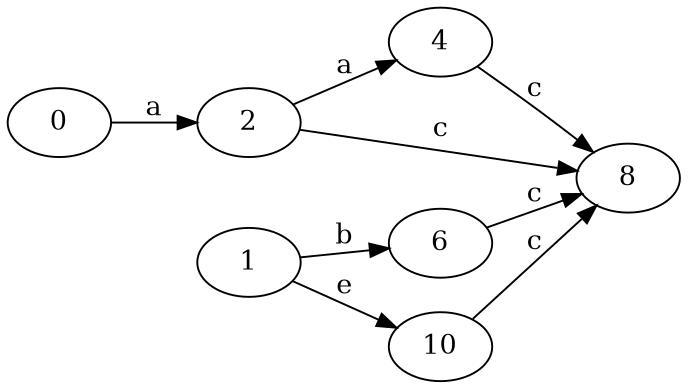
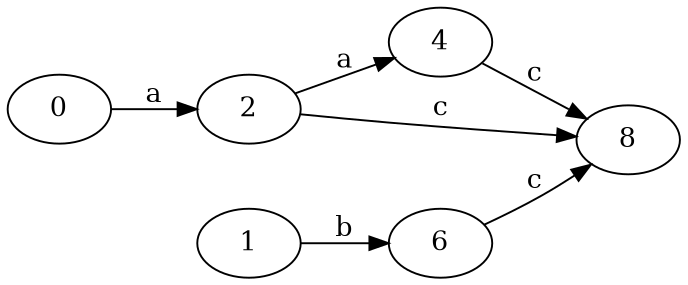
(441, 347) -> none
